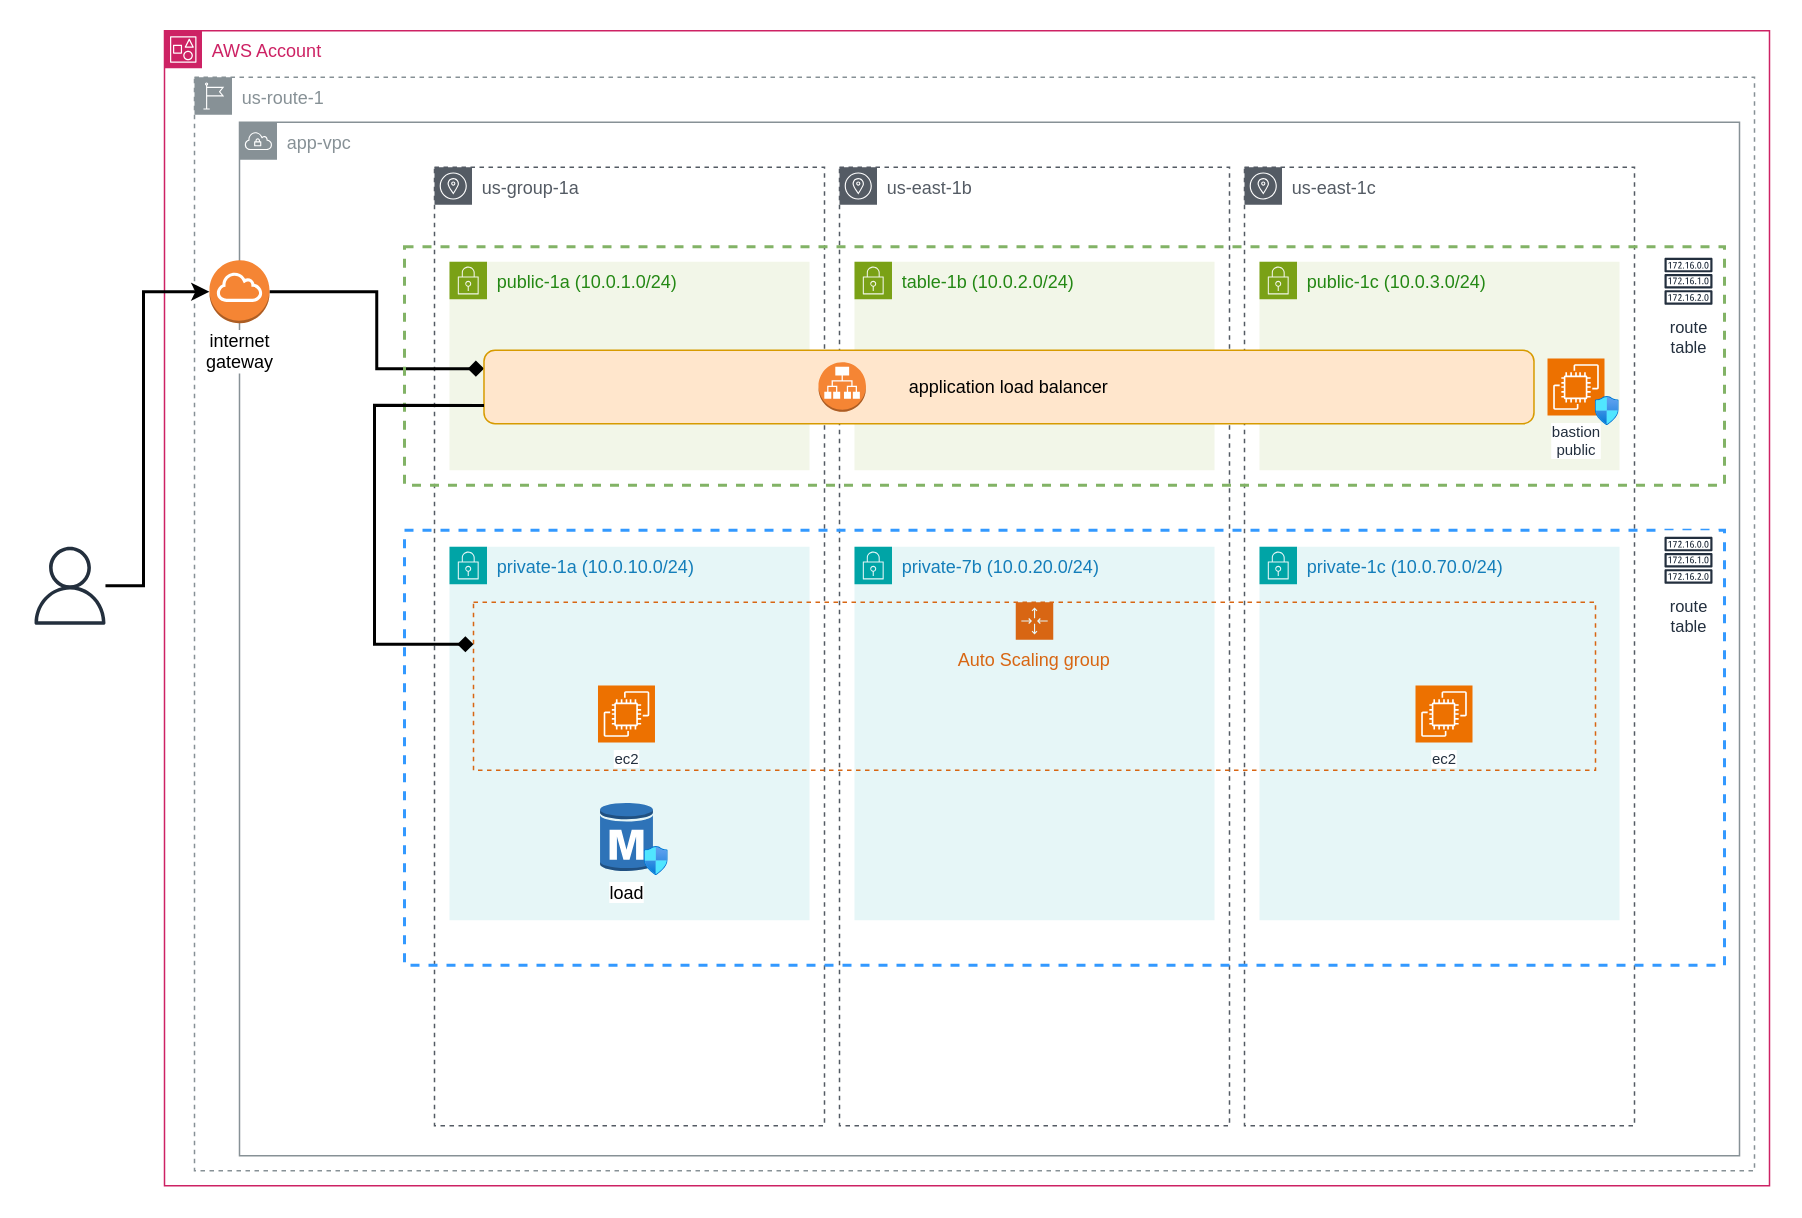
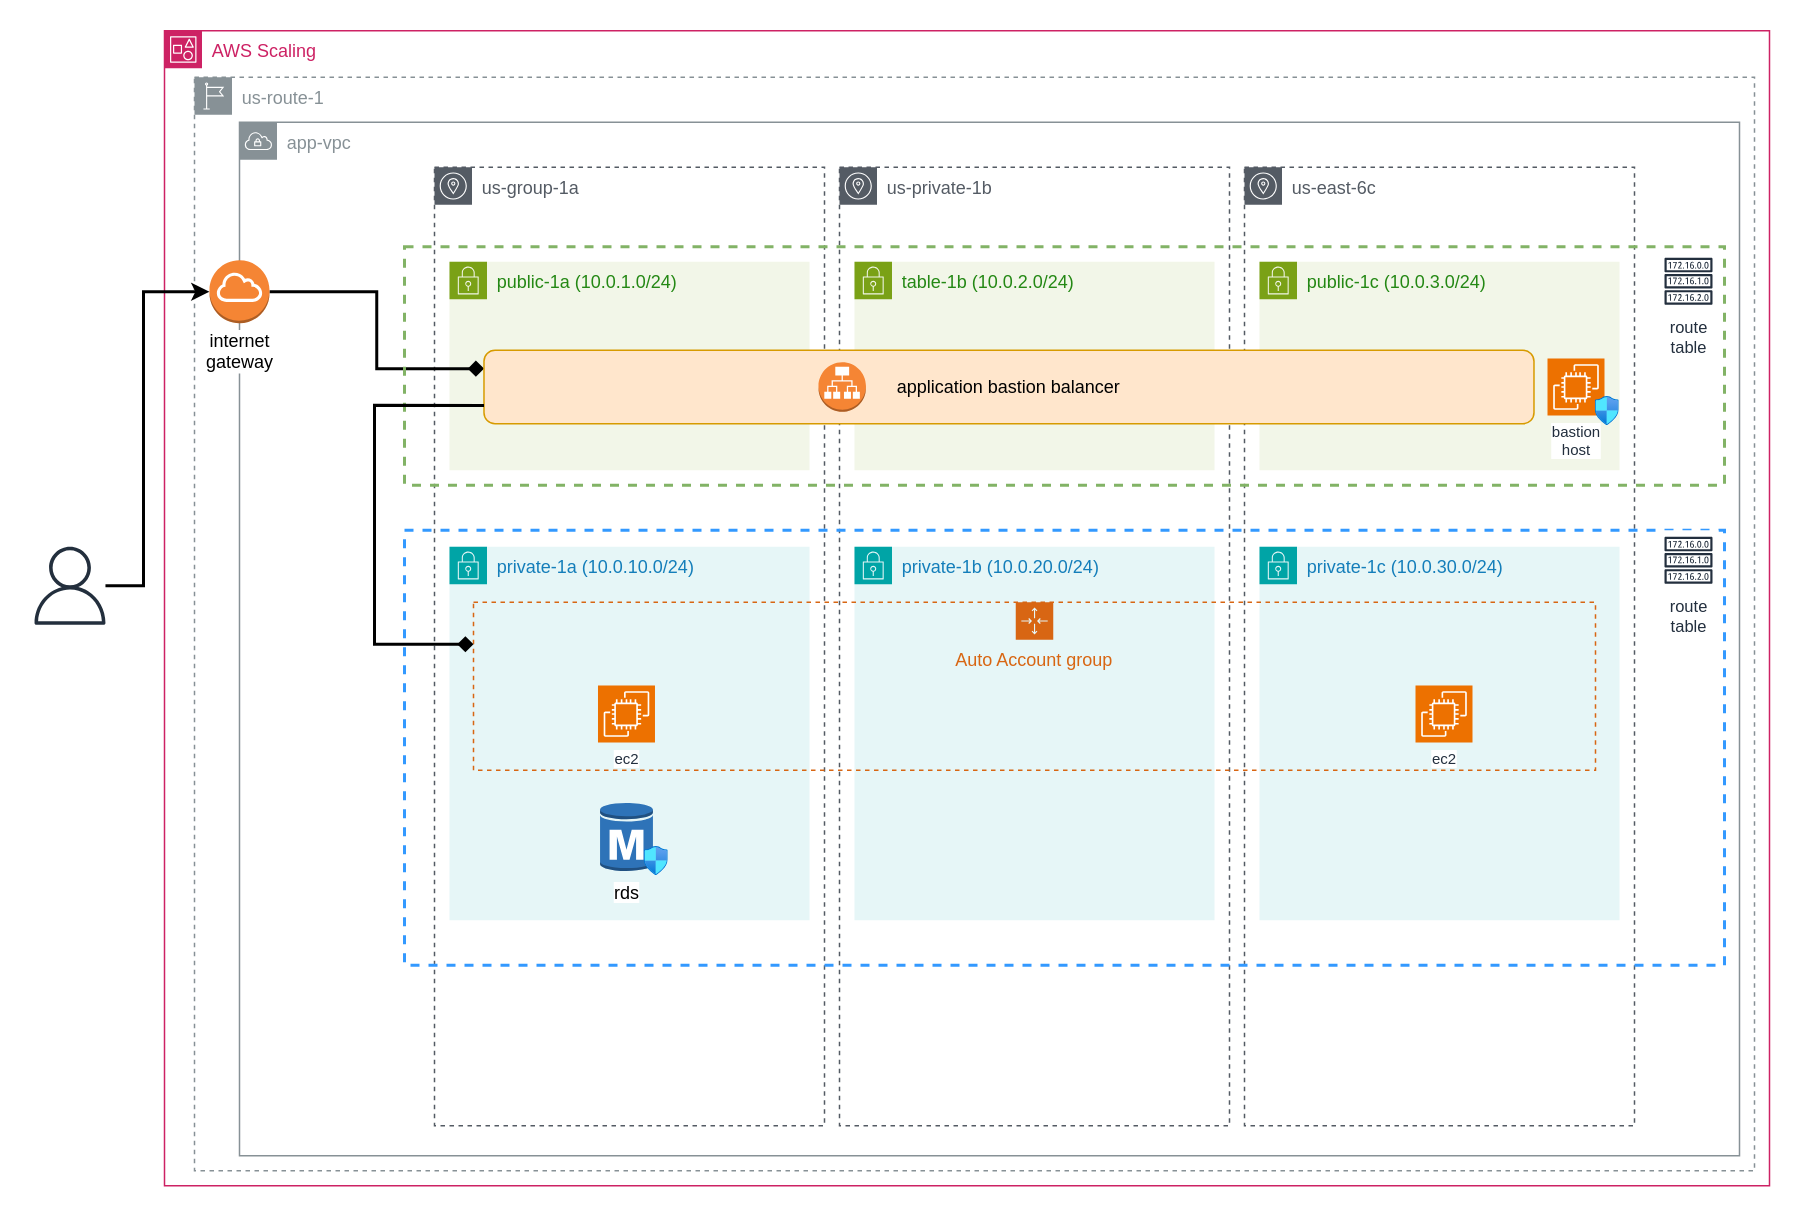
(265, 52) -> (261, 52)
(938, 189) -> (950, 189)
(1343, 189) -> (1343, 189)
(1009, 388) -> (1009, 388)
(1577, 442) -> (1577, 442)
(1017, 568) -> (1017, 568)
(1422, 568) -> (1422, 568)
(1034, 661) -> (1034, 661)
(627, 894) -> (627, 894)
